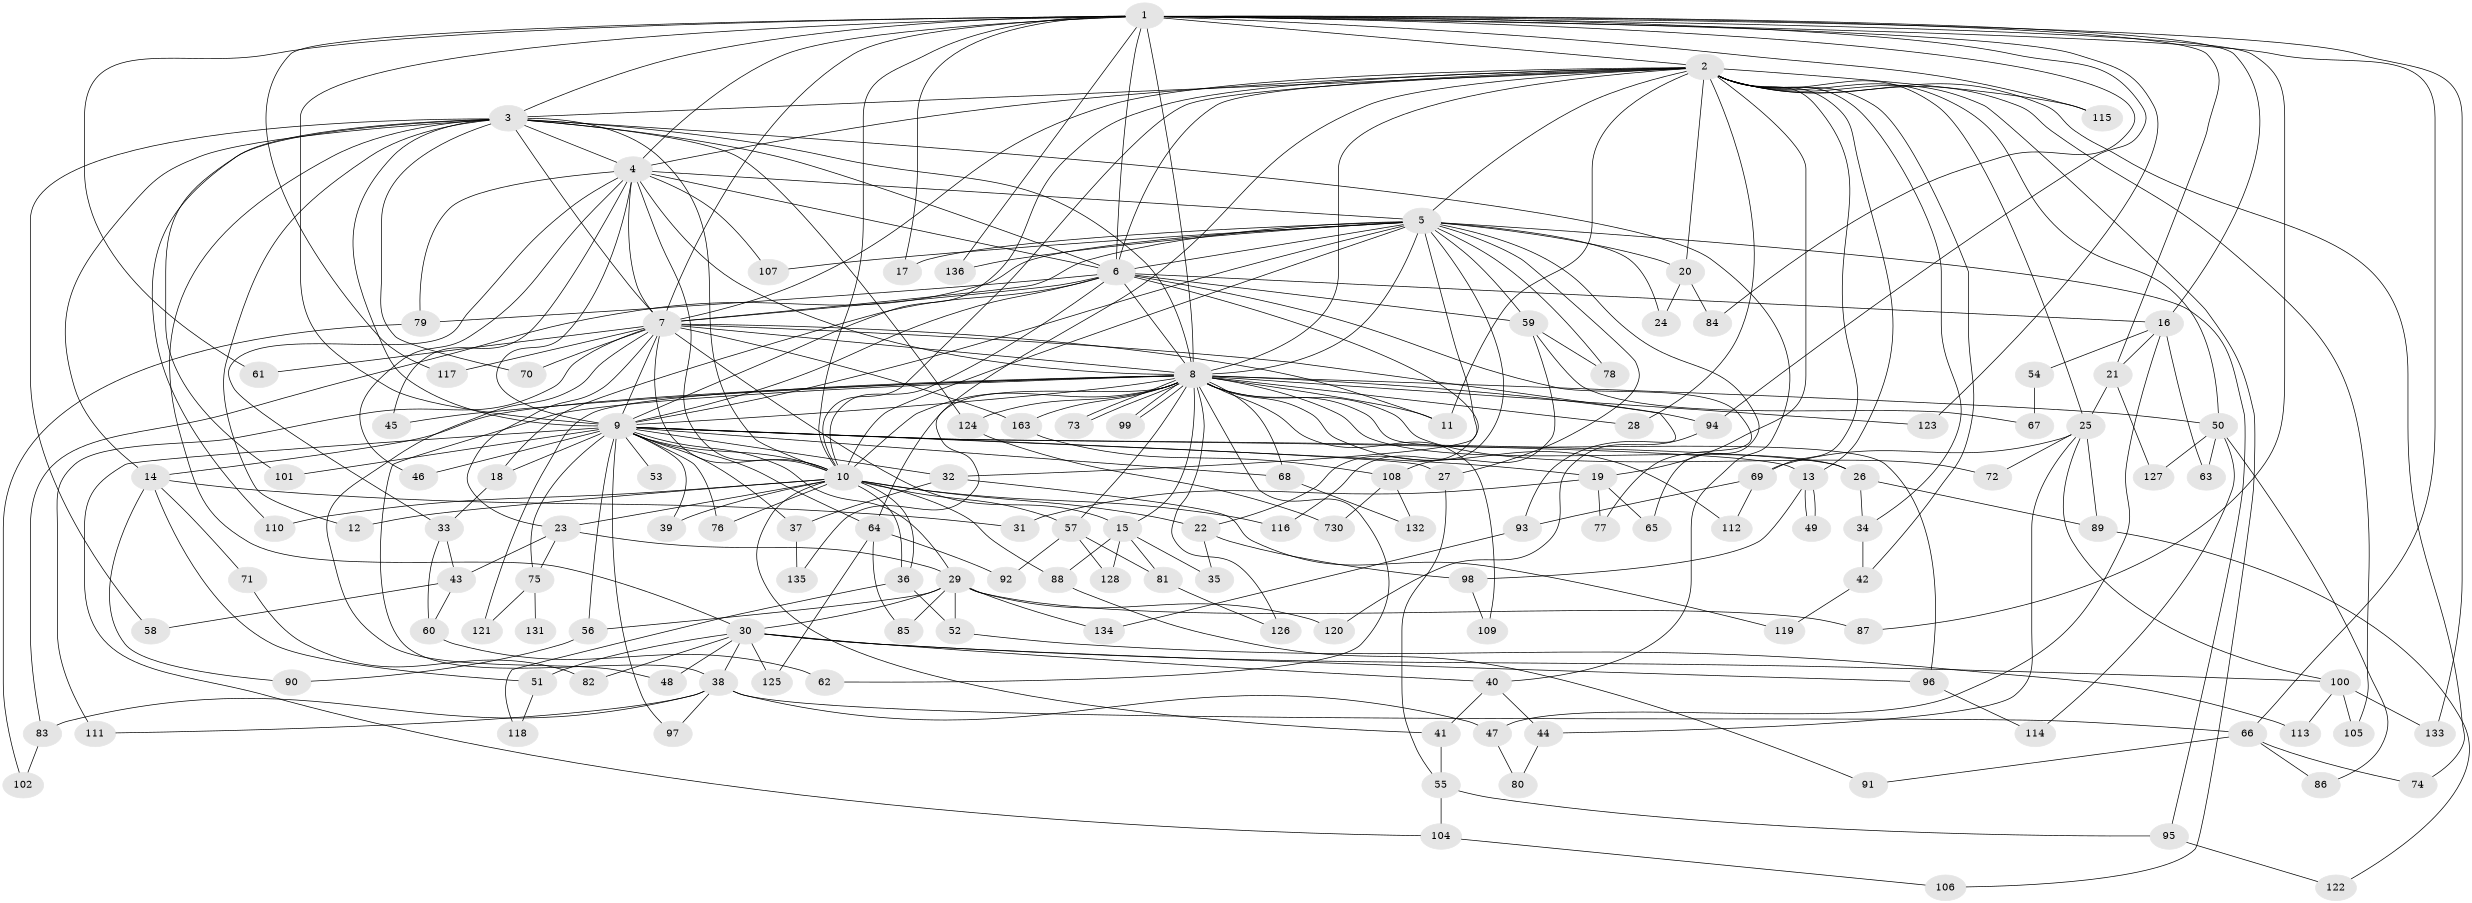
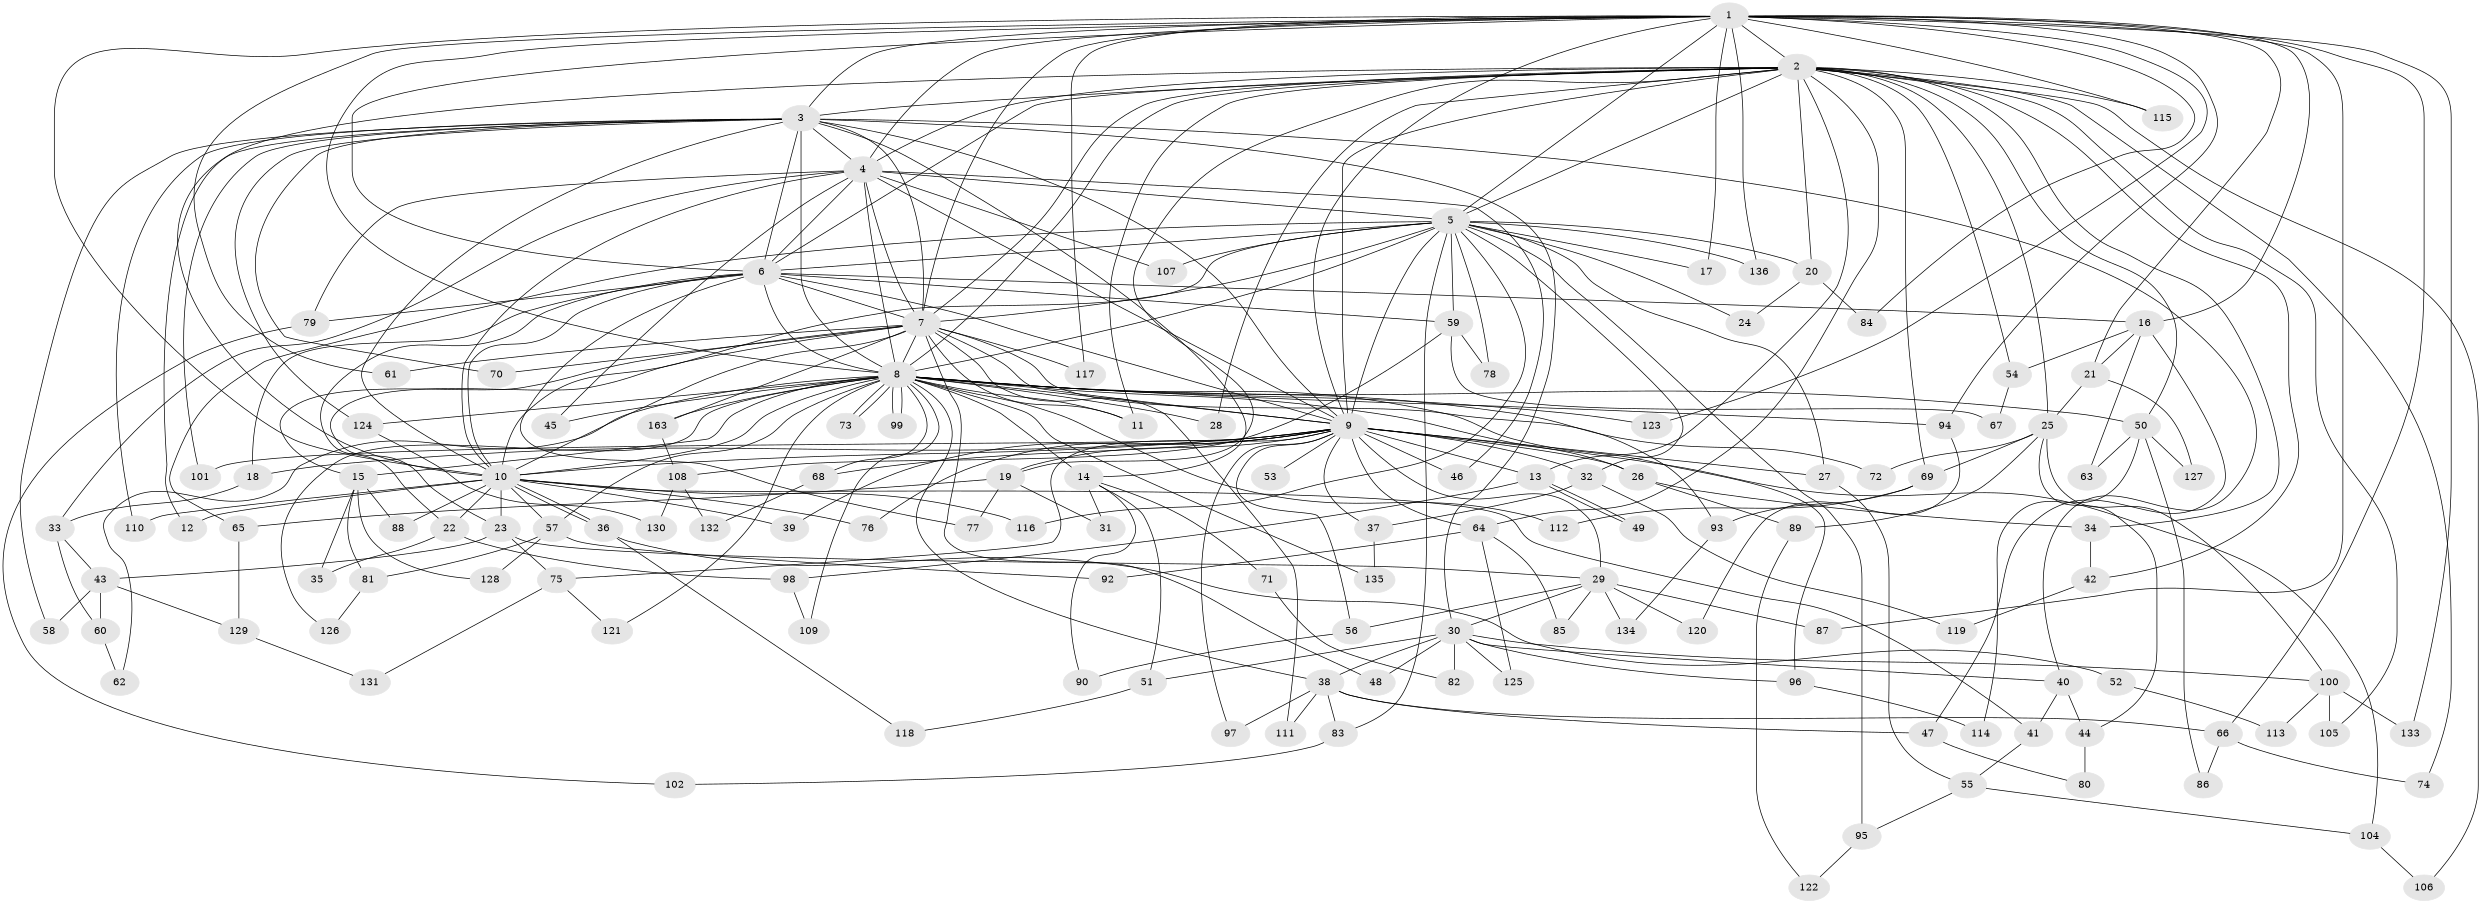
none -> (1590, 118)
none -> (1955, 179)
(1334, 529) -> (656, 529)
(955, 606) -> none
none -> (239, 631)
(1869, 785) -> none
